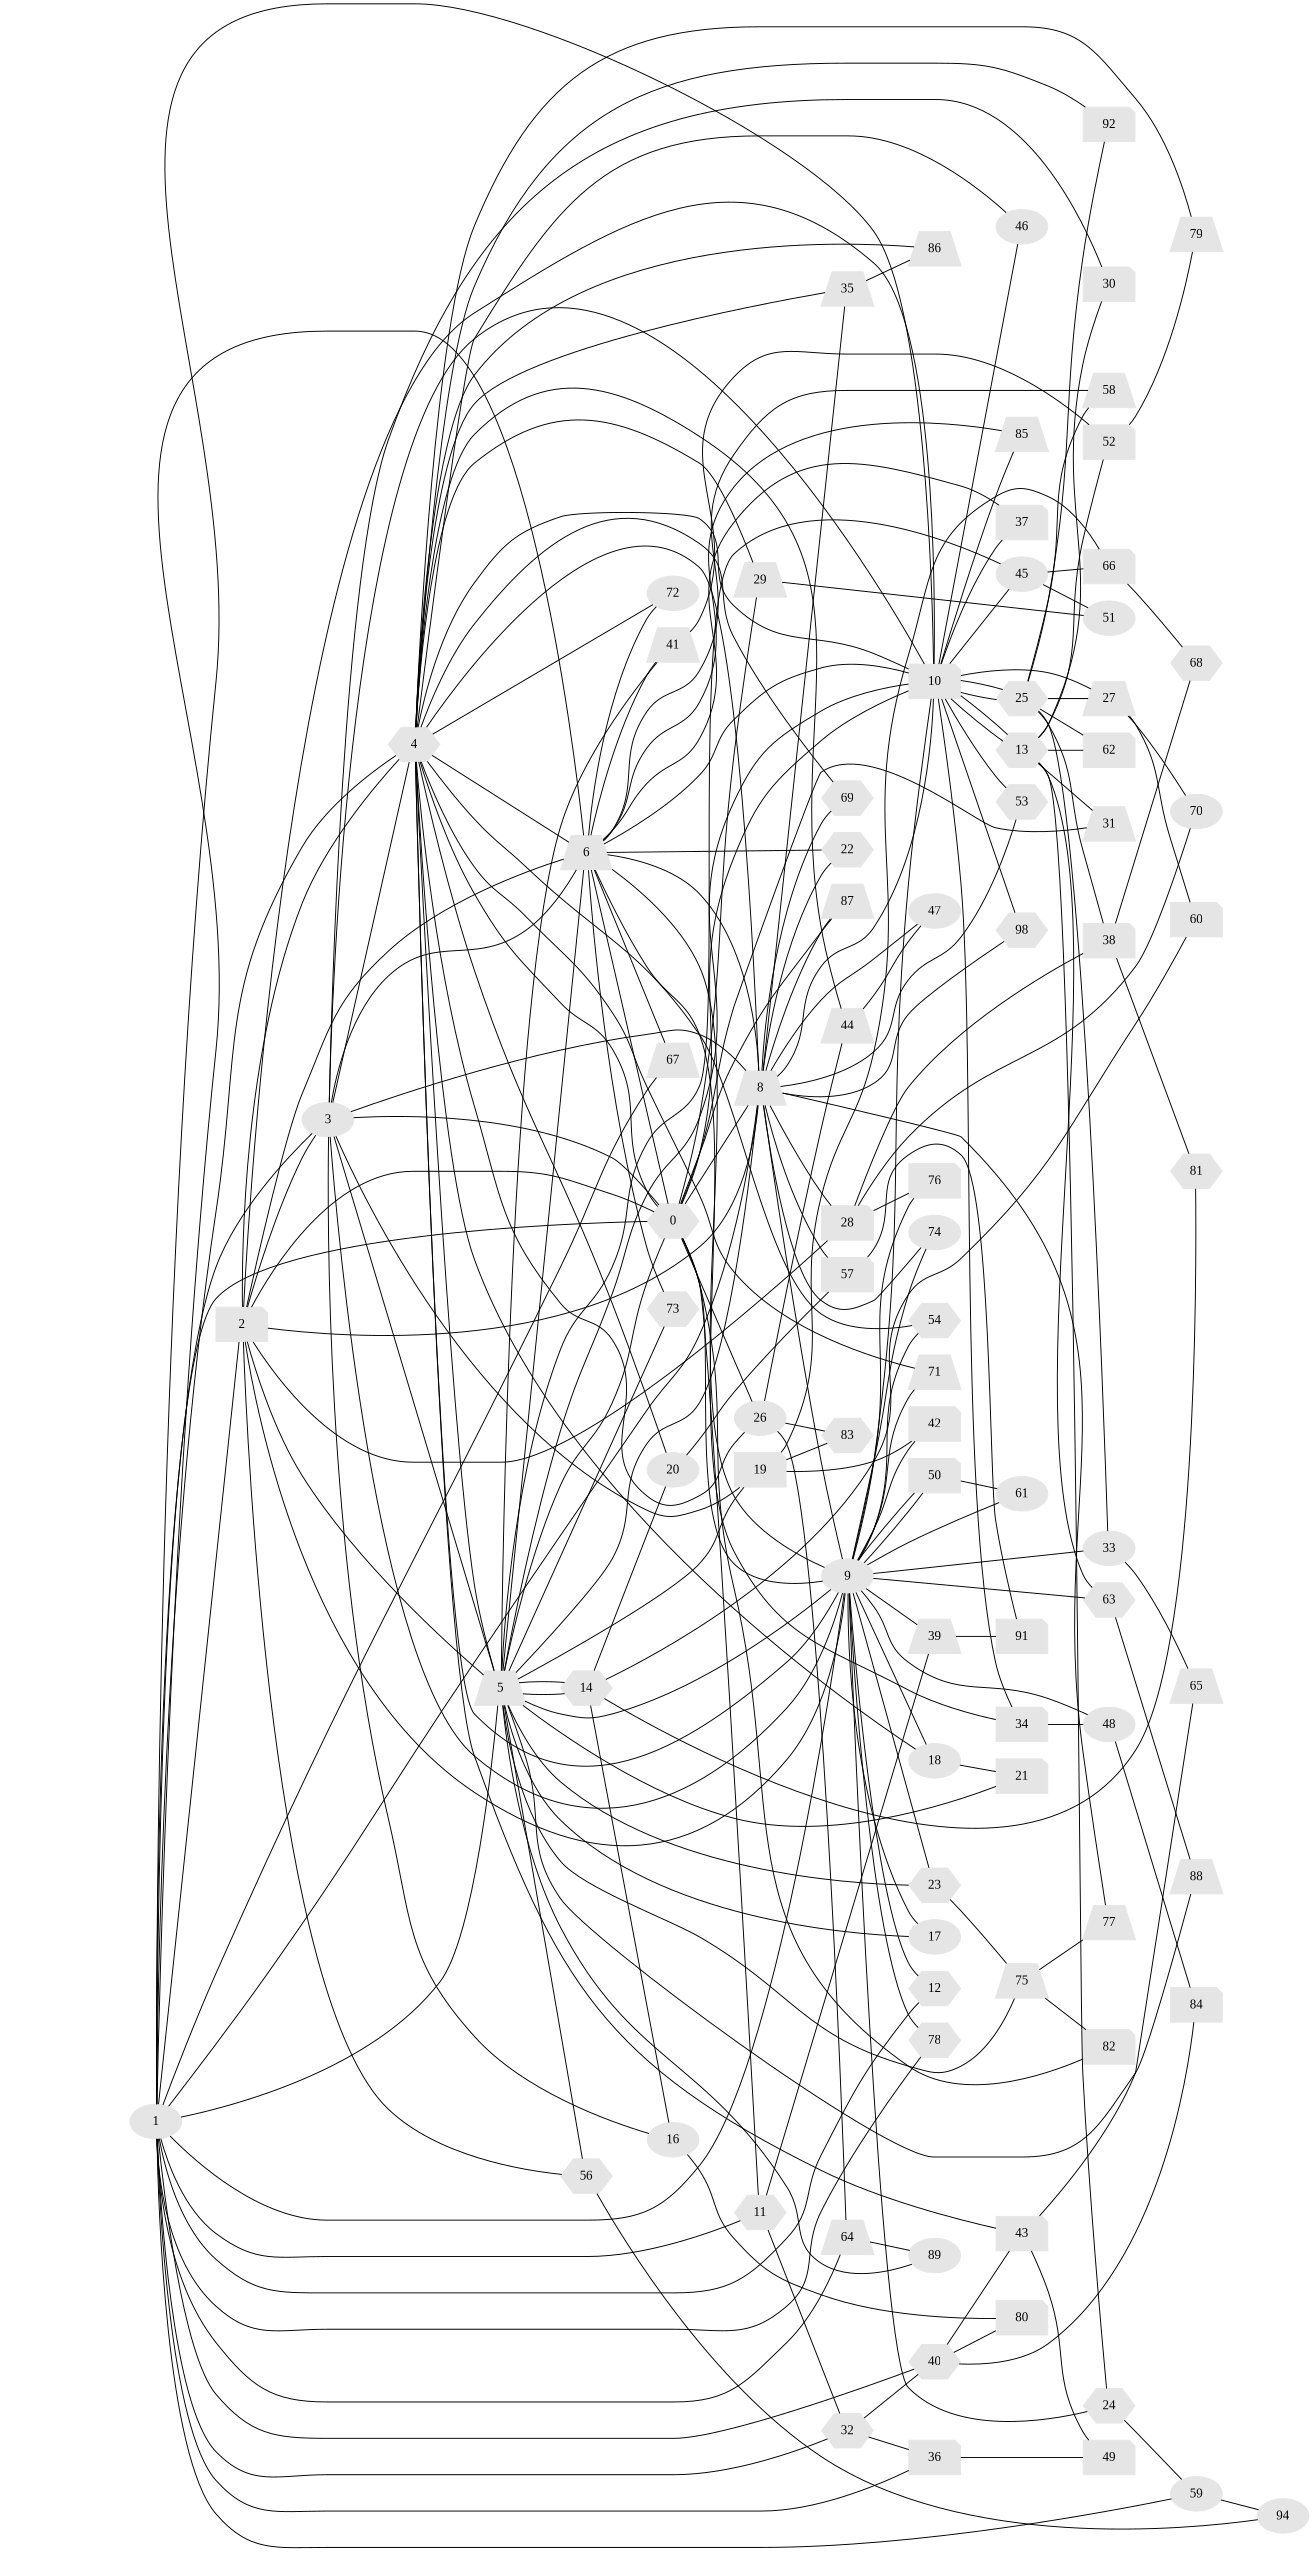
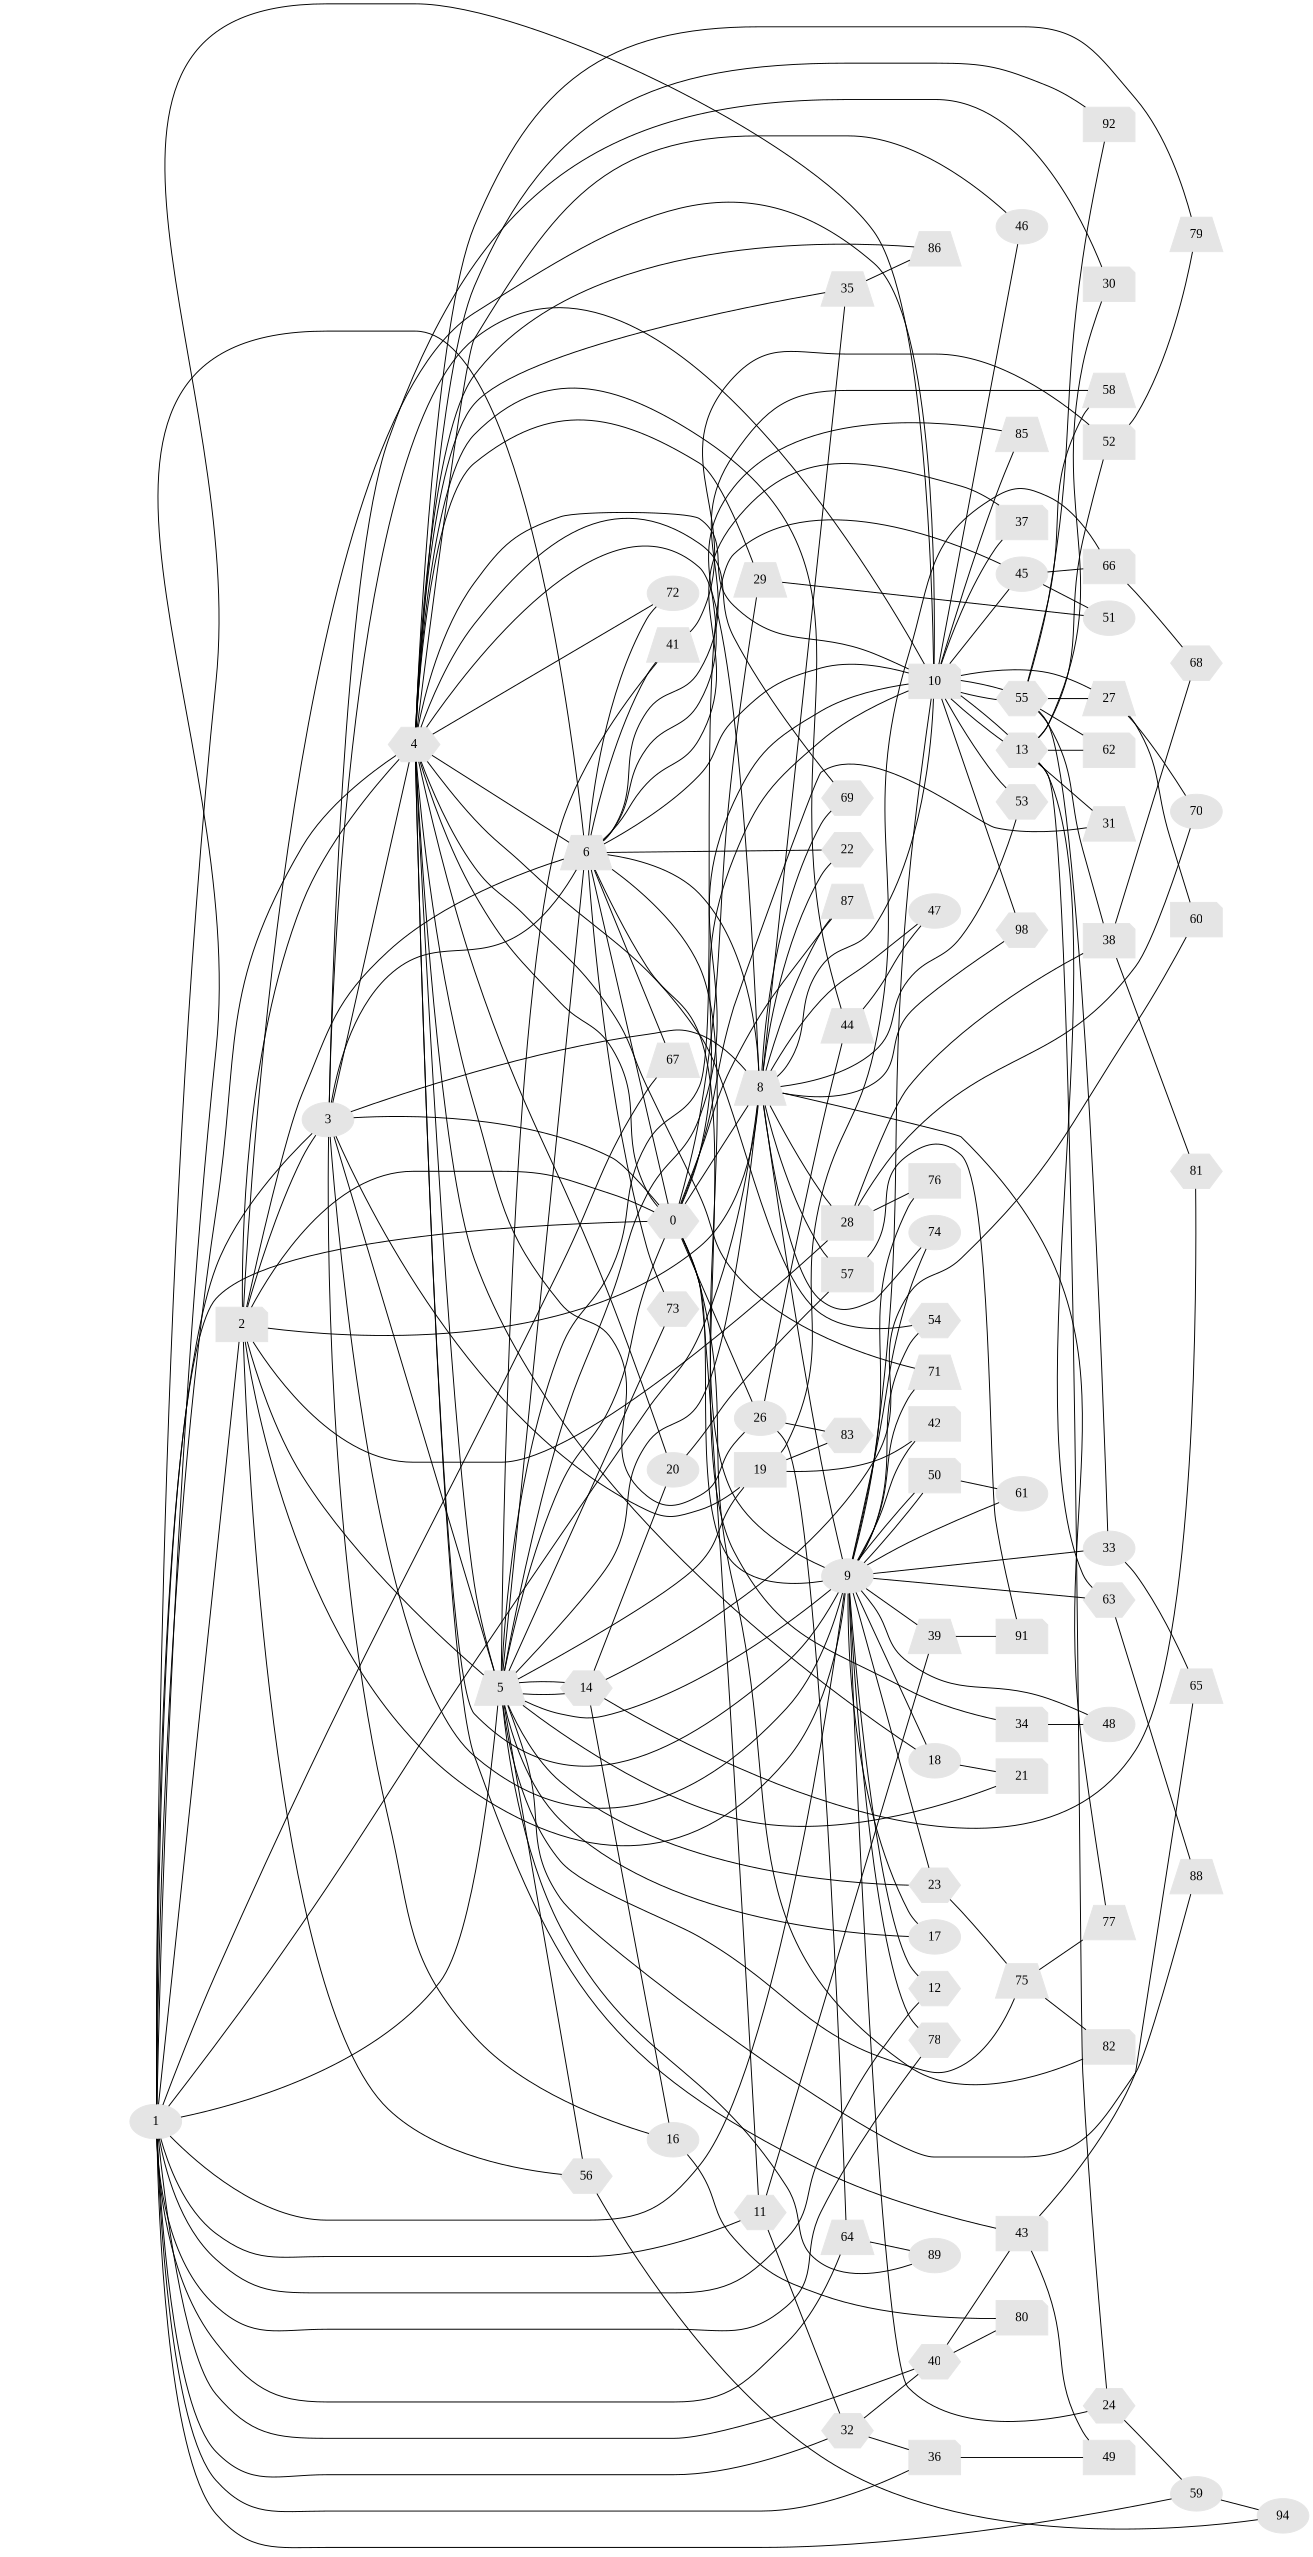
(1022, 699) -> (1022, 699)
(969, 1204) -> none
(1196, 2005) -> none
